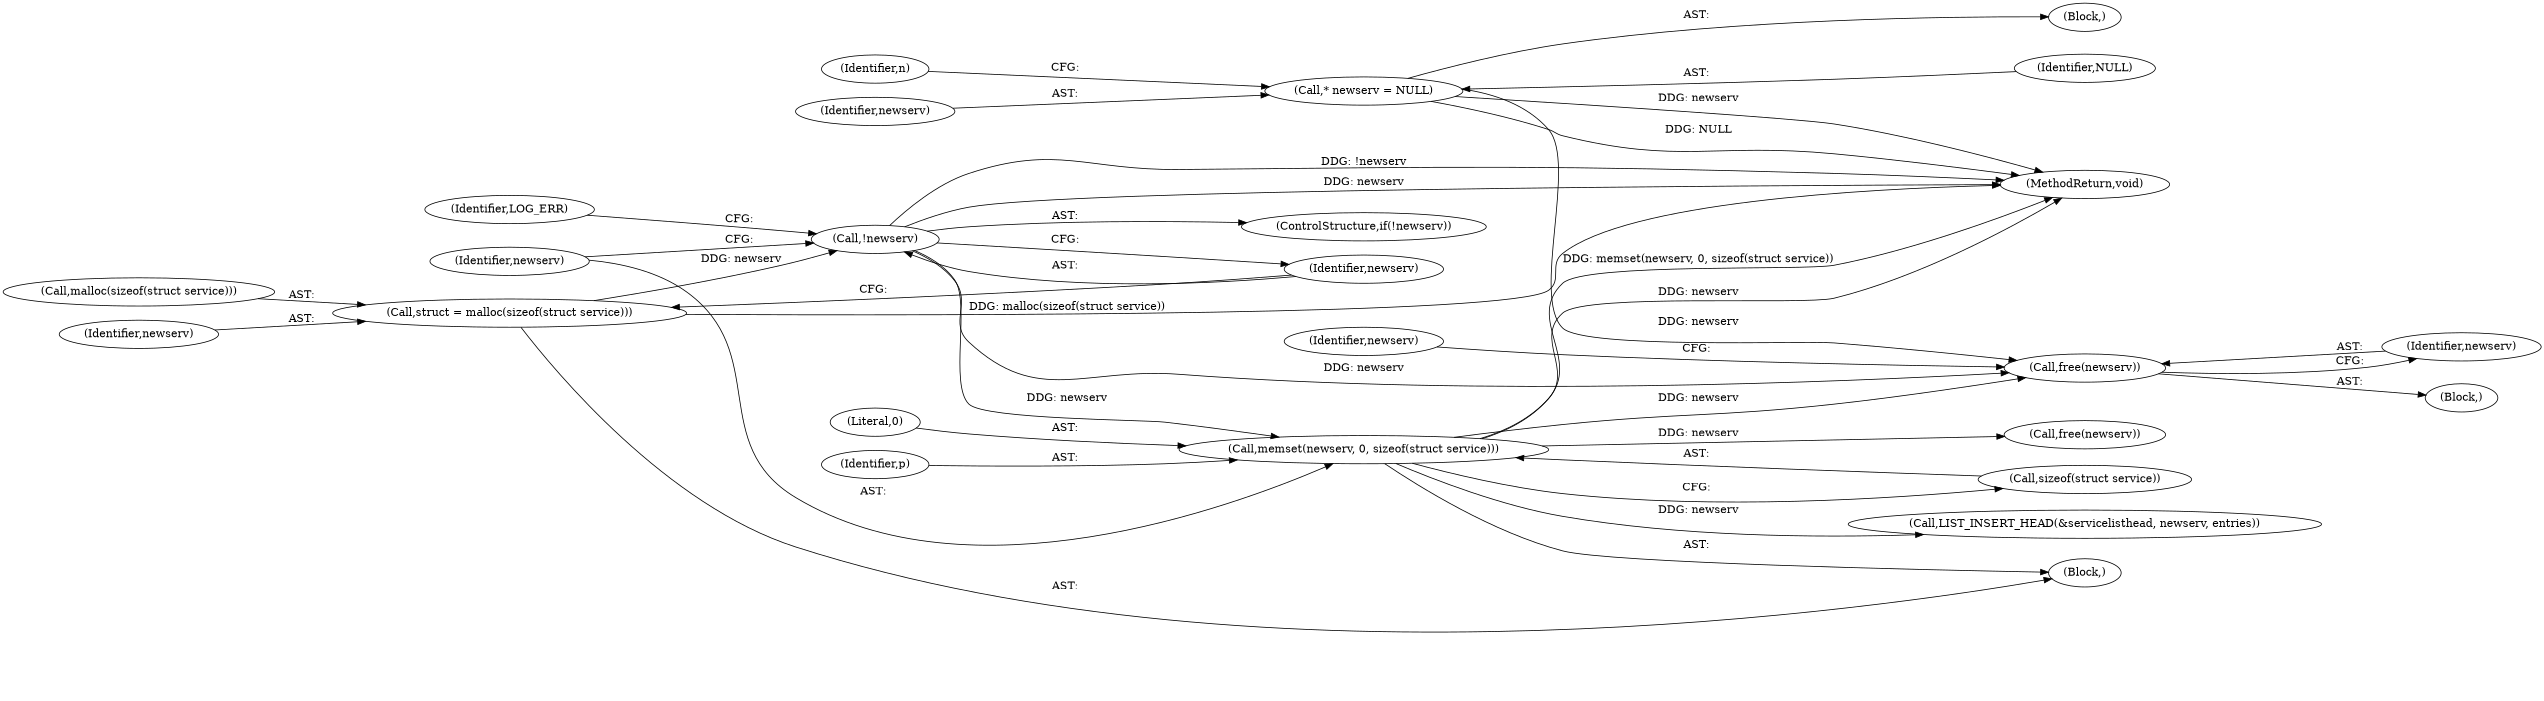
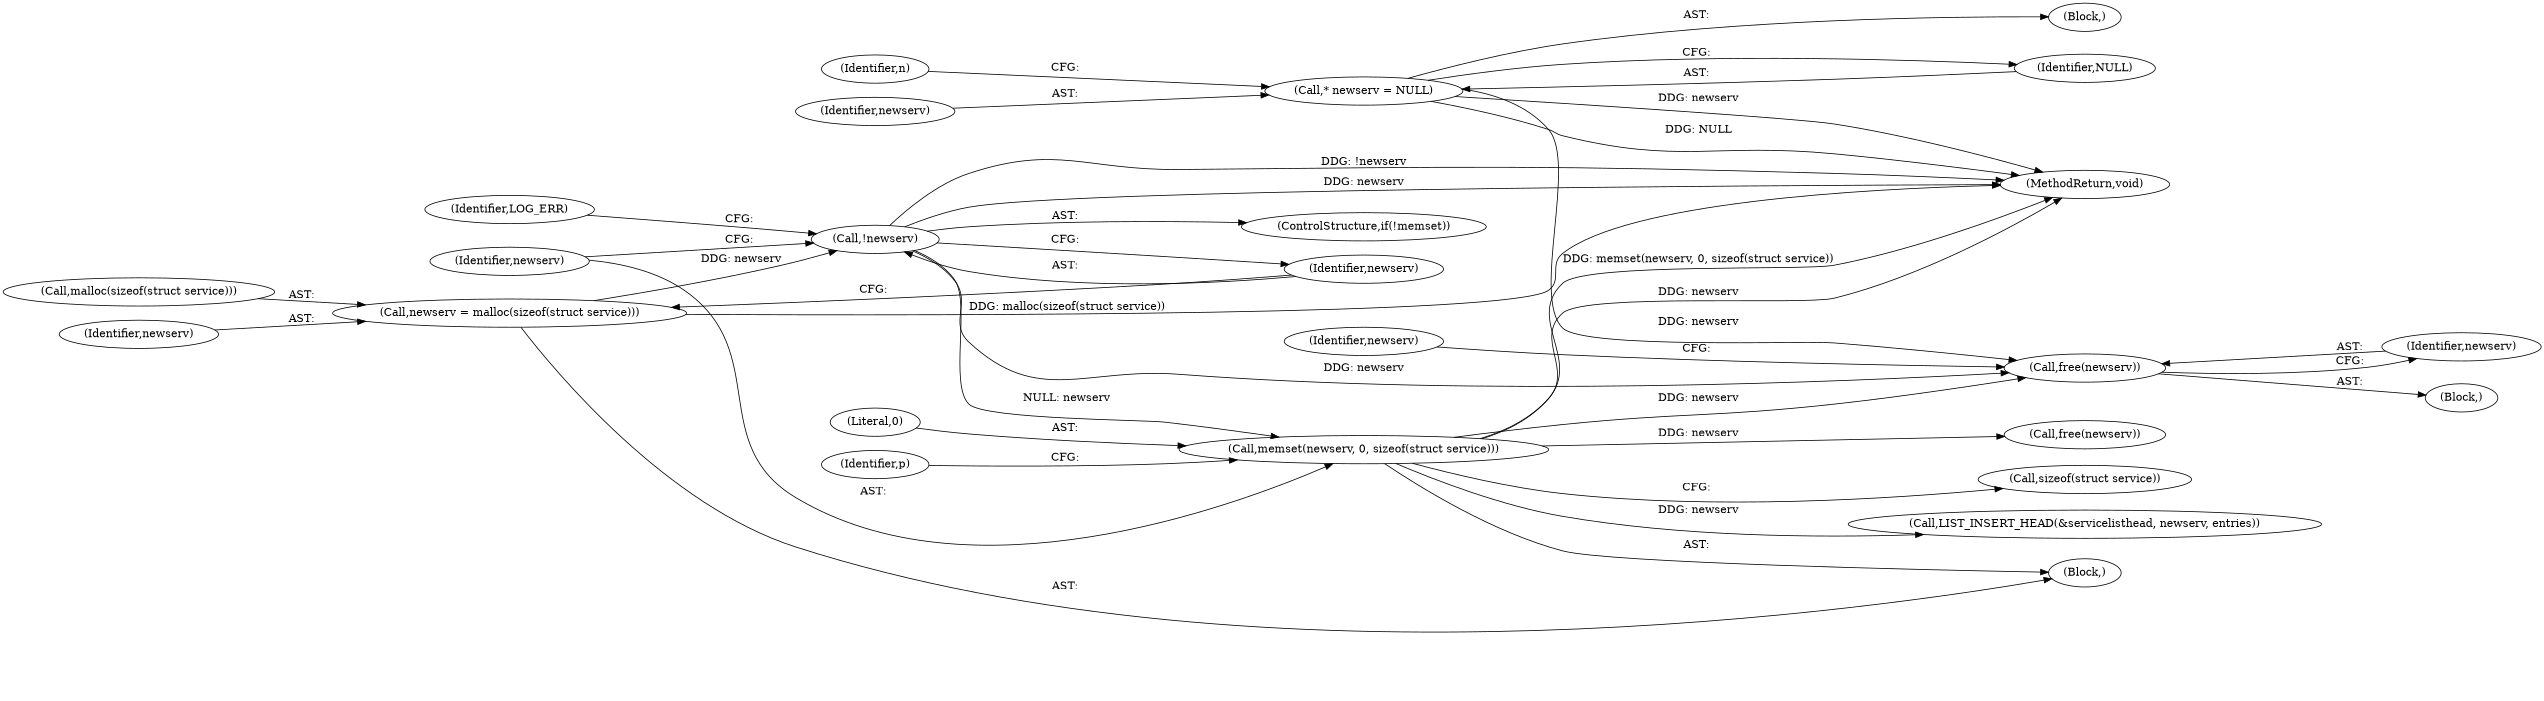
none -> (1718, 59)
(1364, 227) -> (1364, 227)
(510, 313) -> (510, 313)
(1067, 398) -> (1067, 398)
(1067, 458) -> (1067, 458)
(1753, 468) -> none
